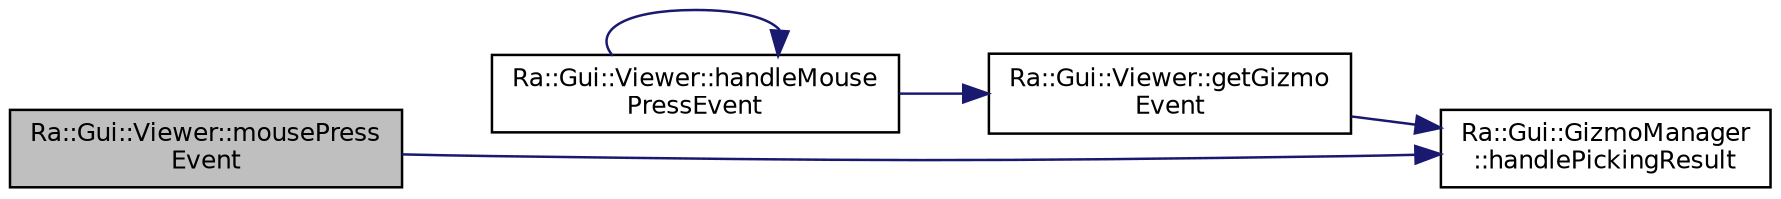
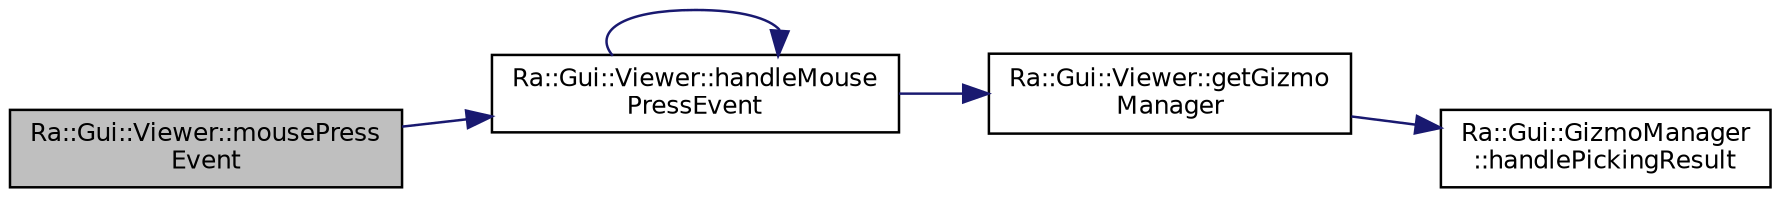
(1170, 94) -> (1170, 94)
(909, 160) -> (434, 123)
